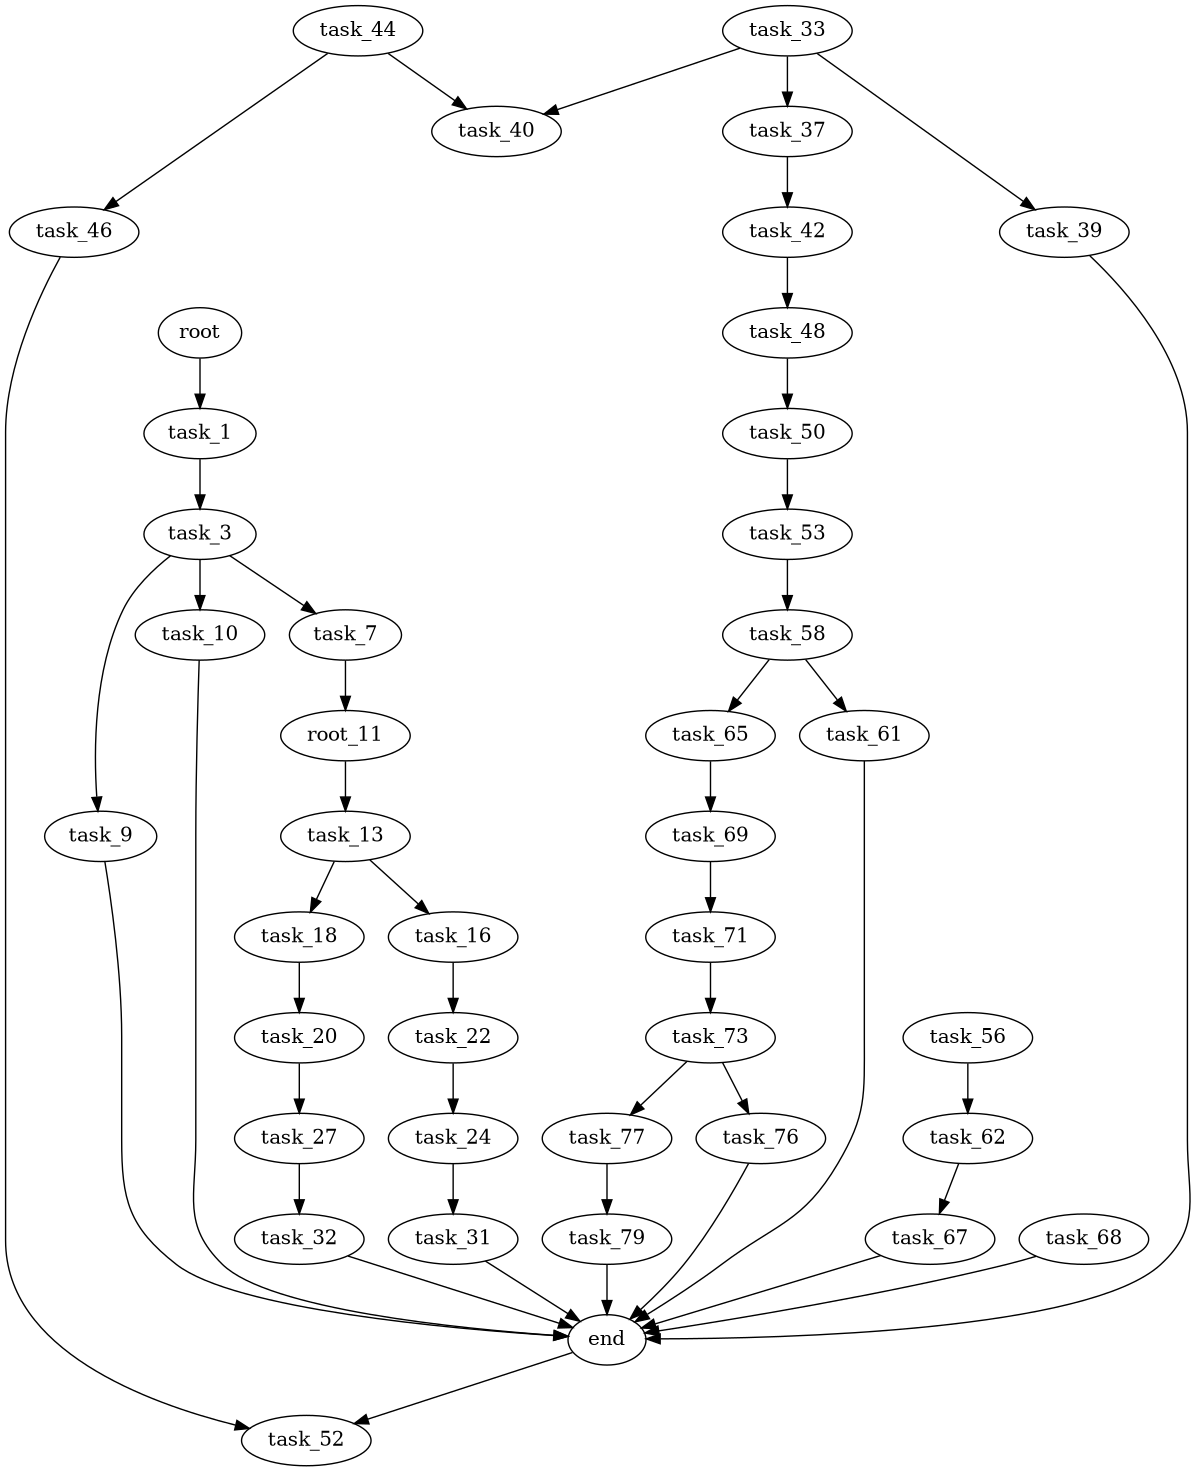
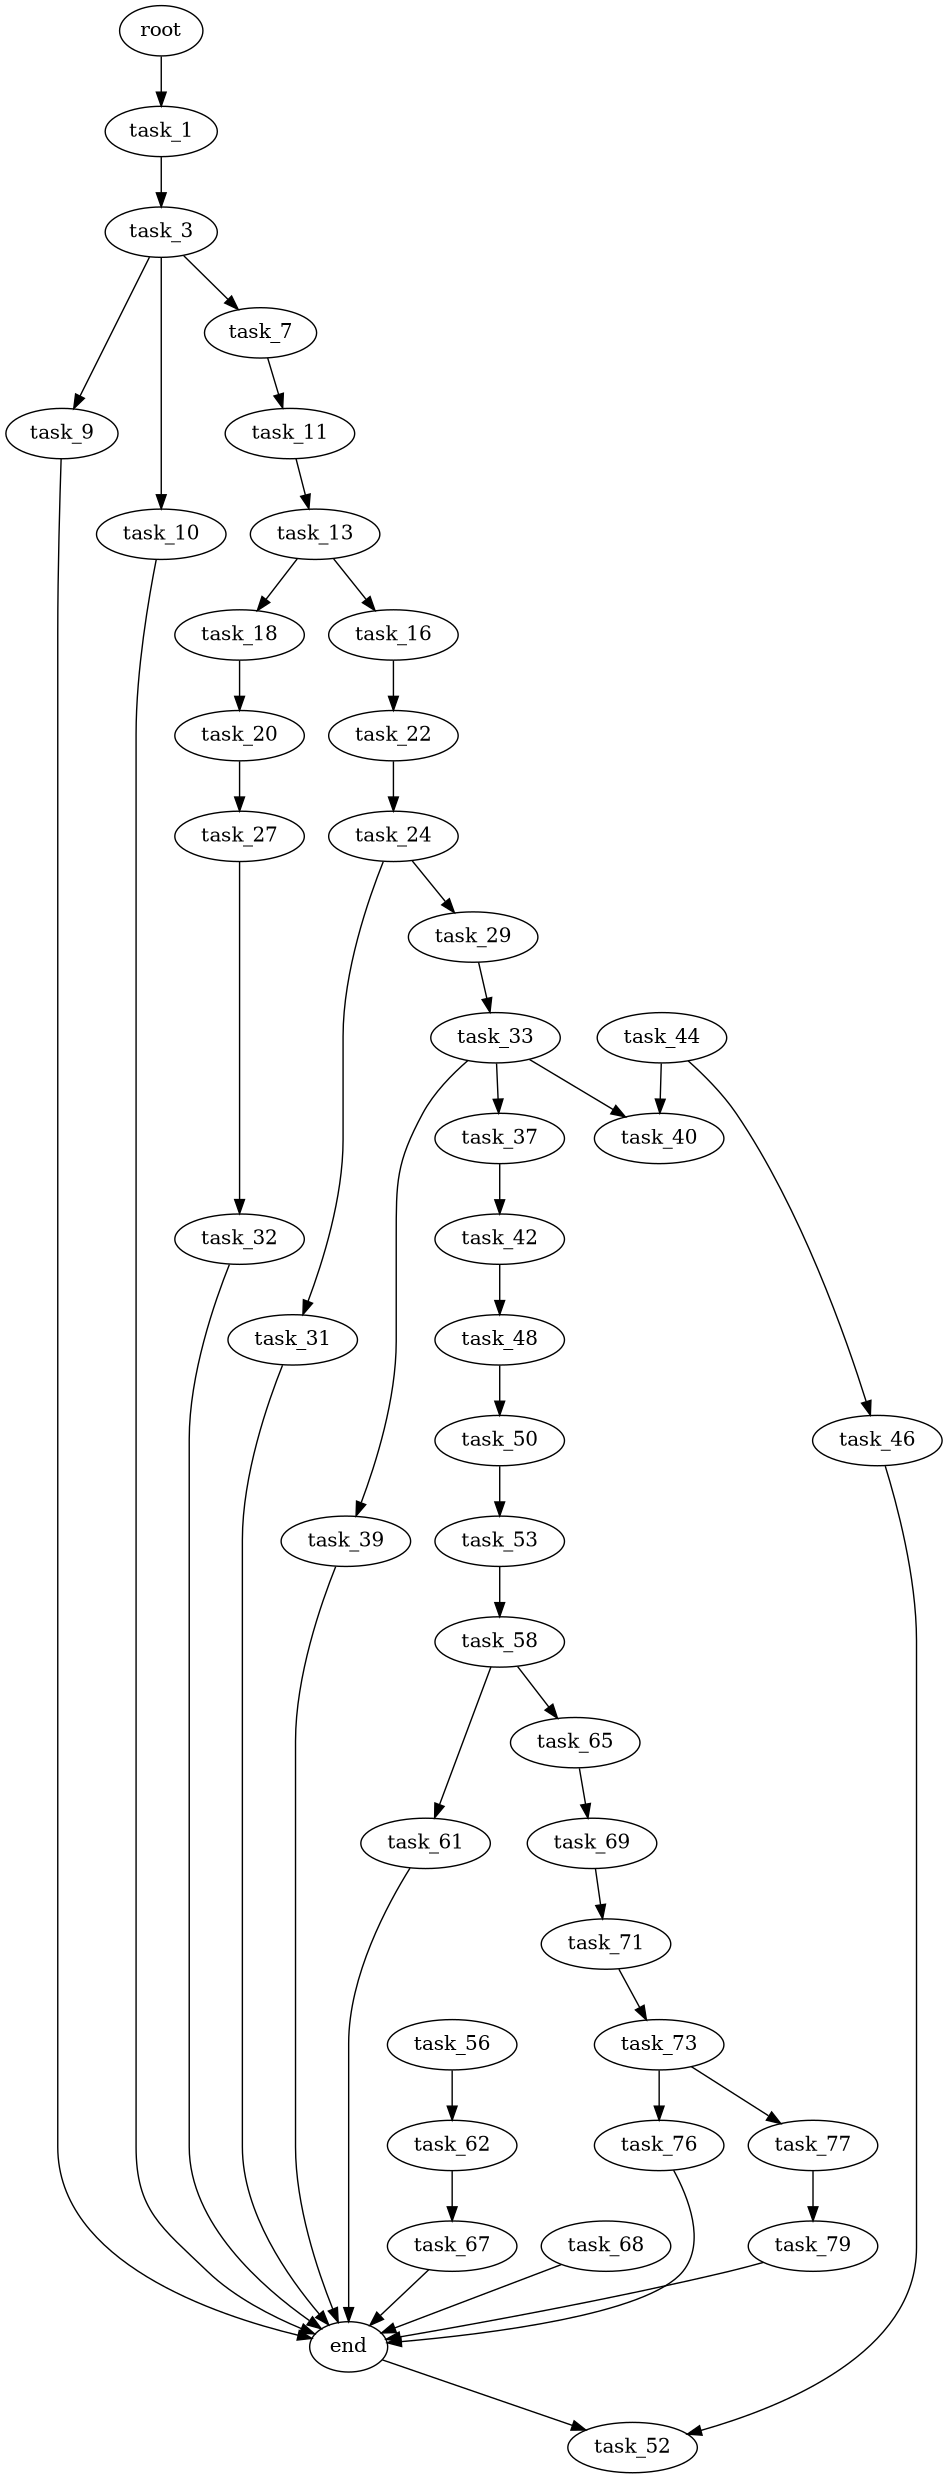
(345, 736) -> (290, 434)
none -> (473, 937)
